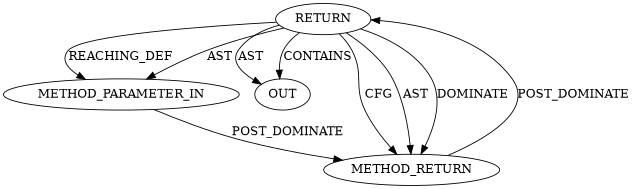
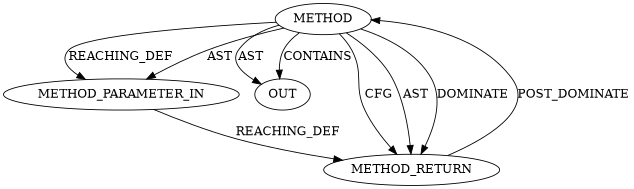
(323, 19) -> (323, 19)
(288, 132) -> (288, 132)
